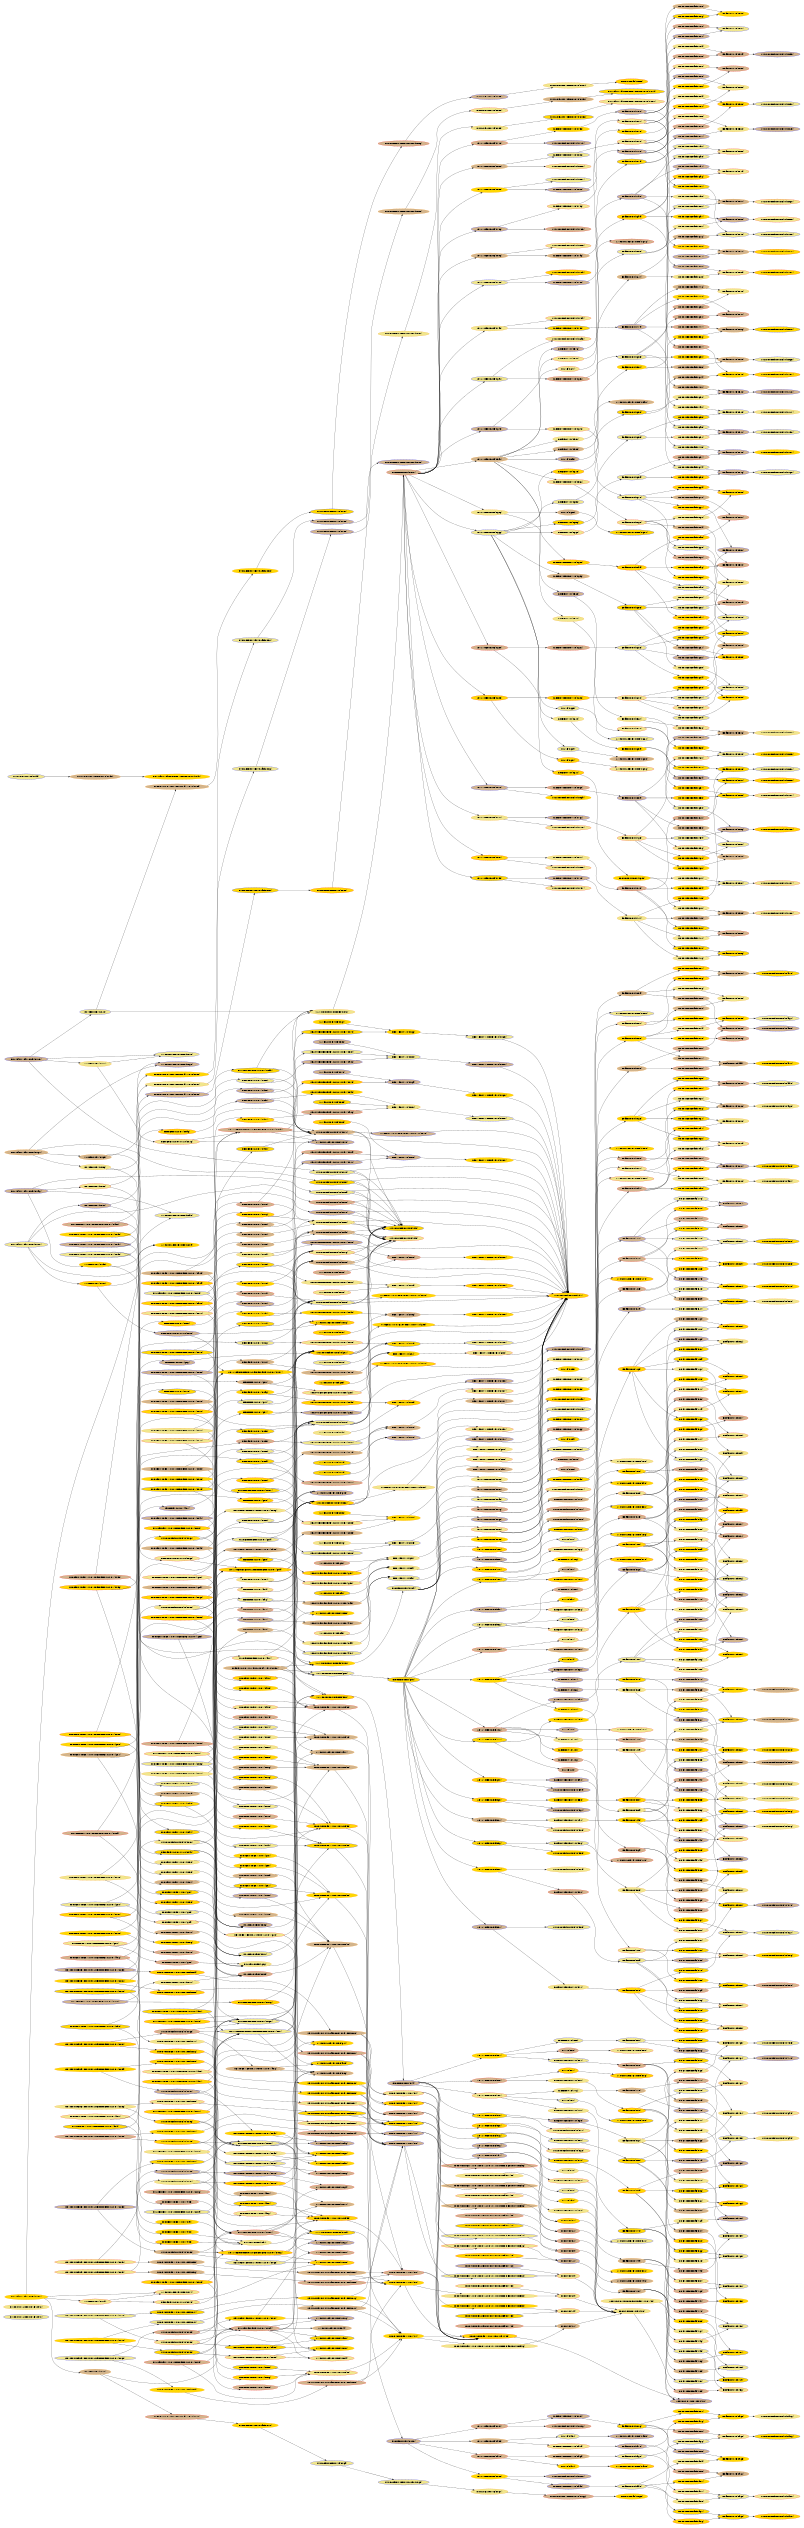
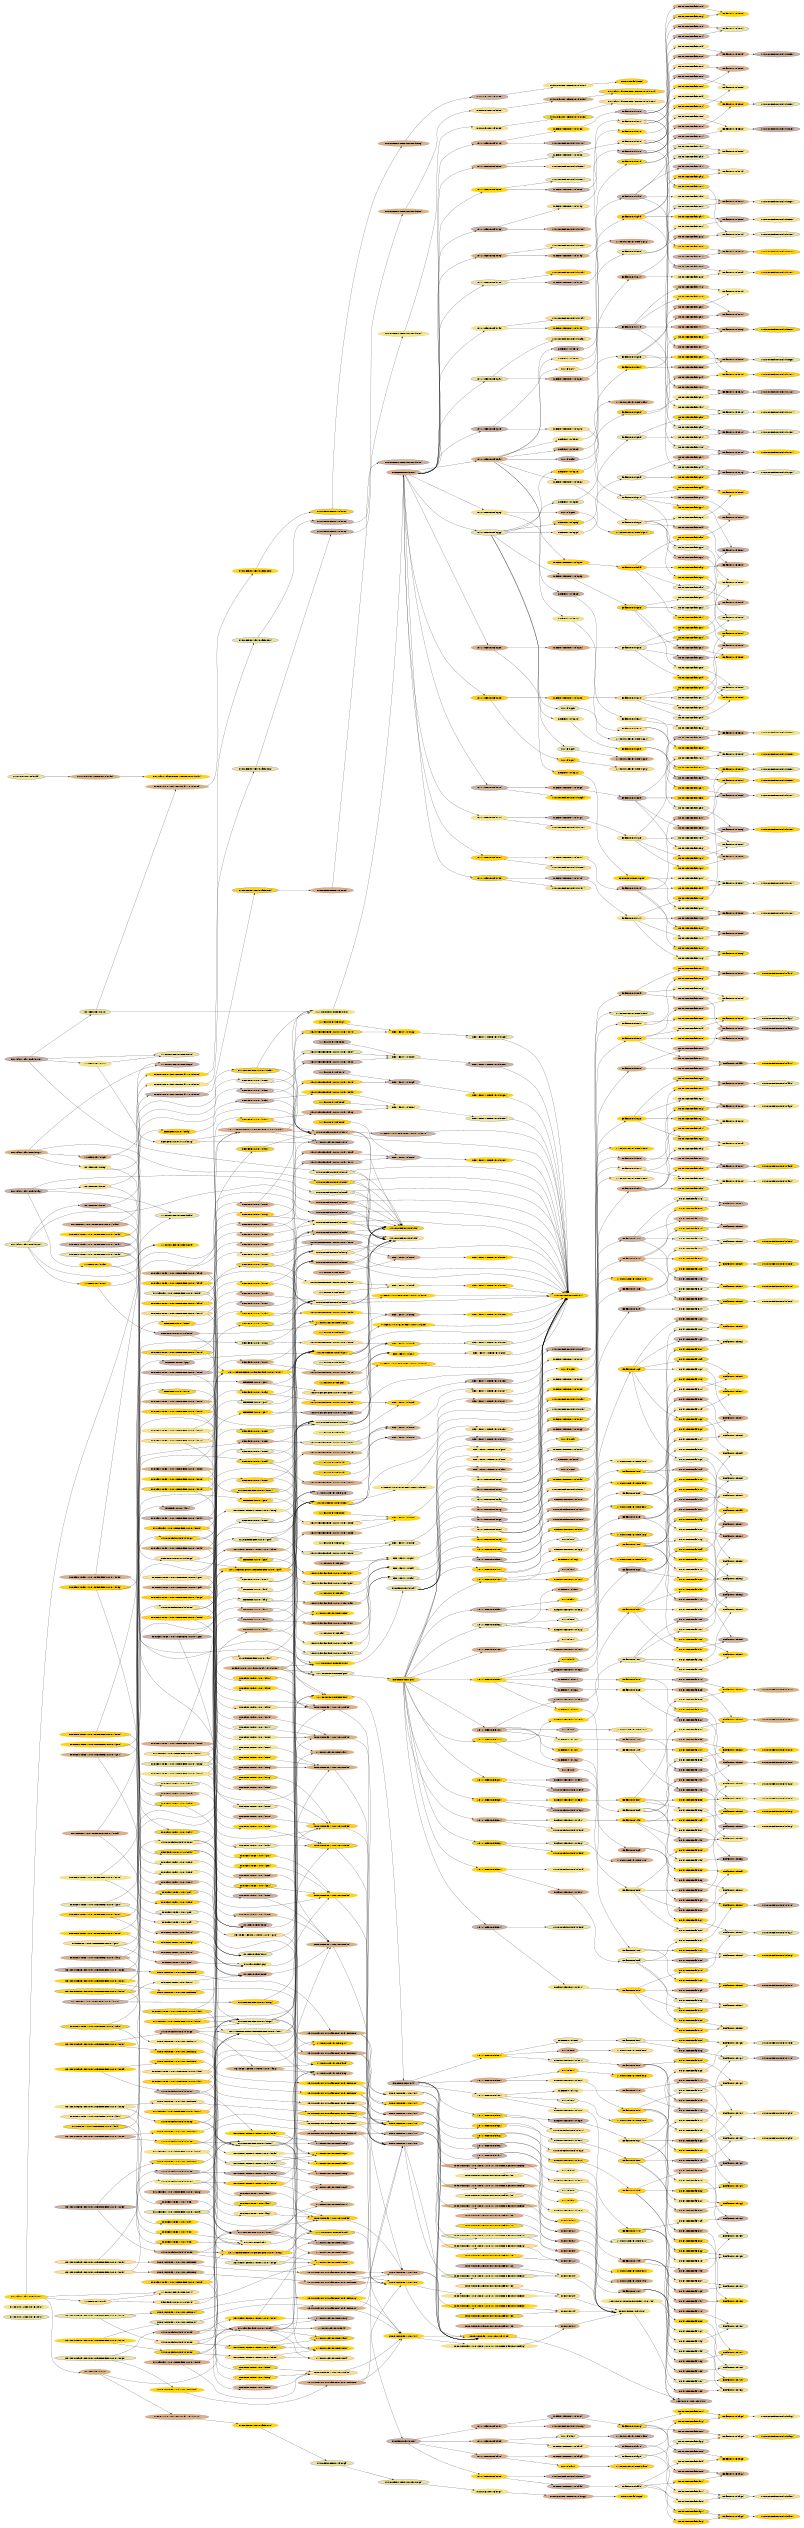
(733, 796) -> (733, 796)
(332, 890) -> (332, 890)
